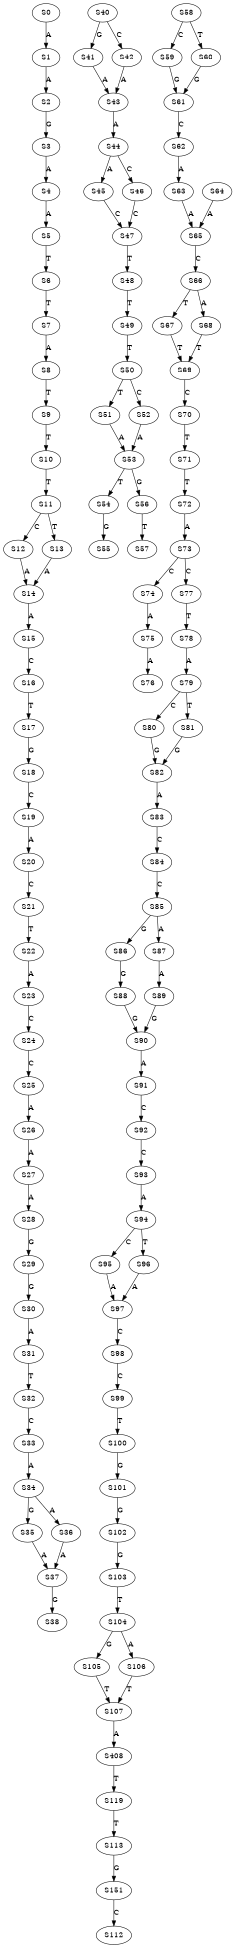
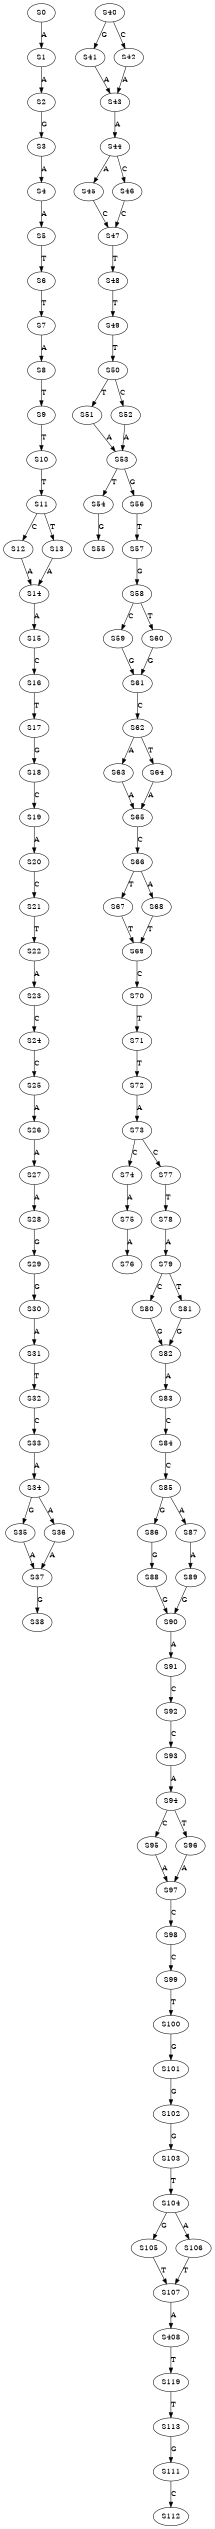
none -> (137, 569)
none -> (146, 748)
(114, 1891) -> (171, 2472)
